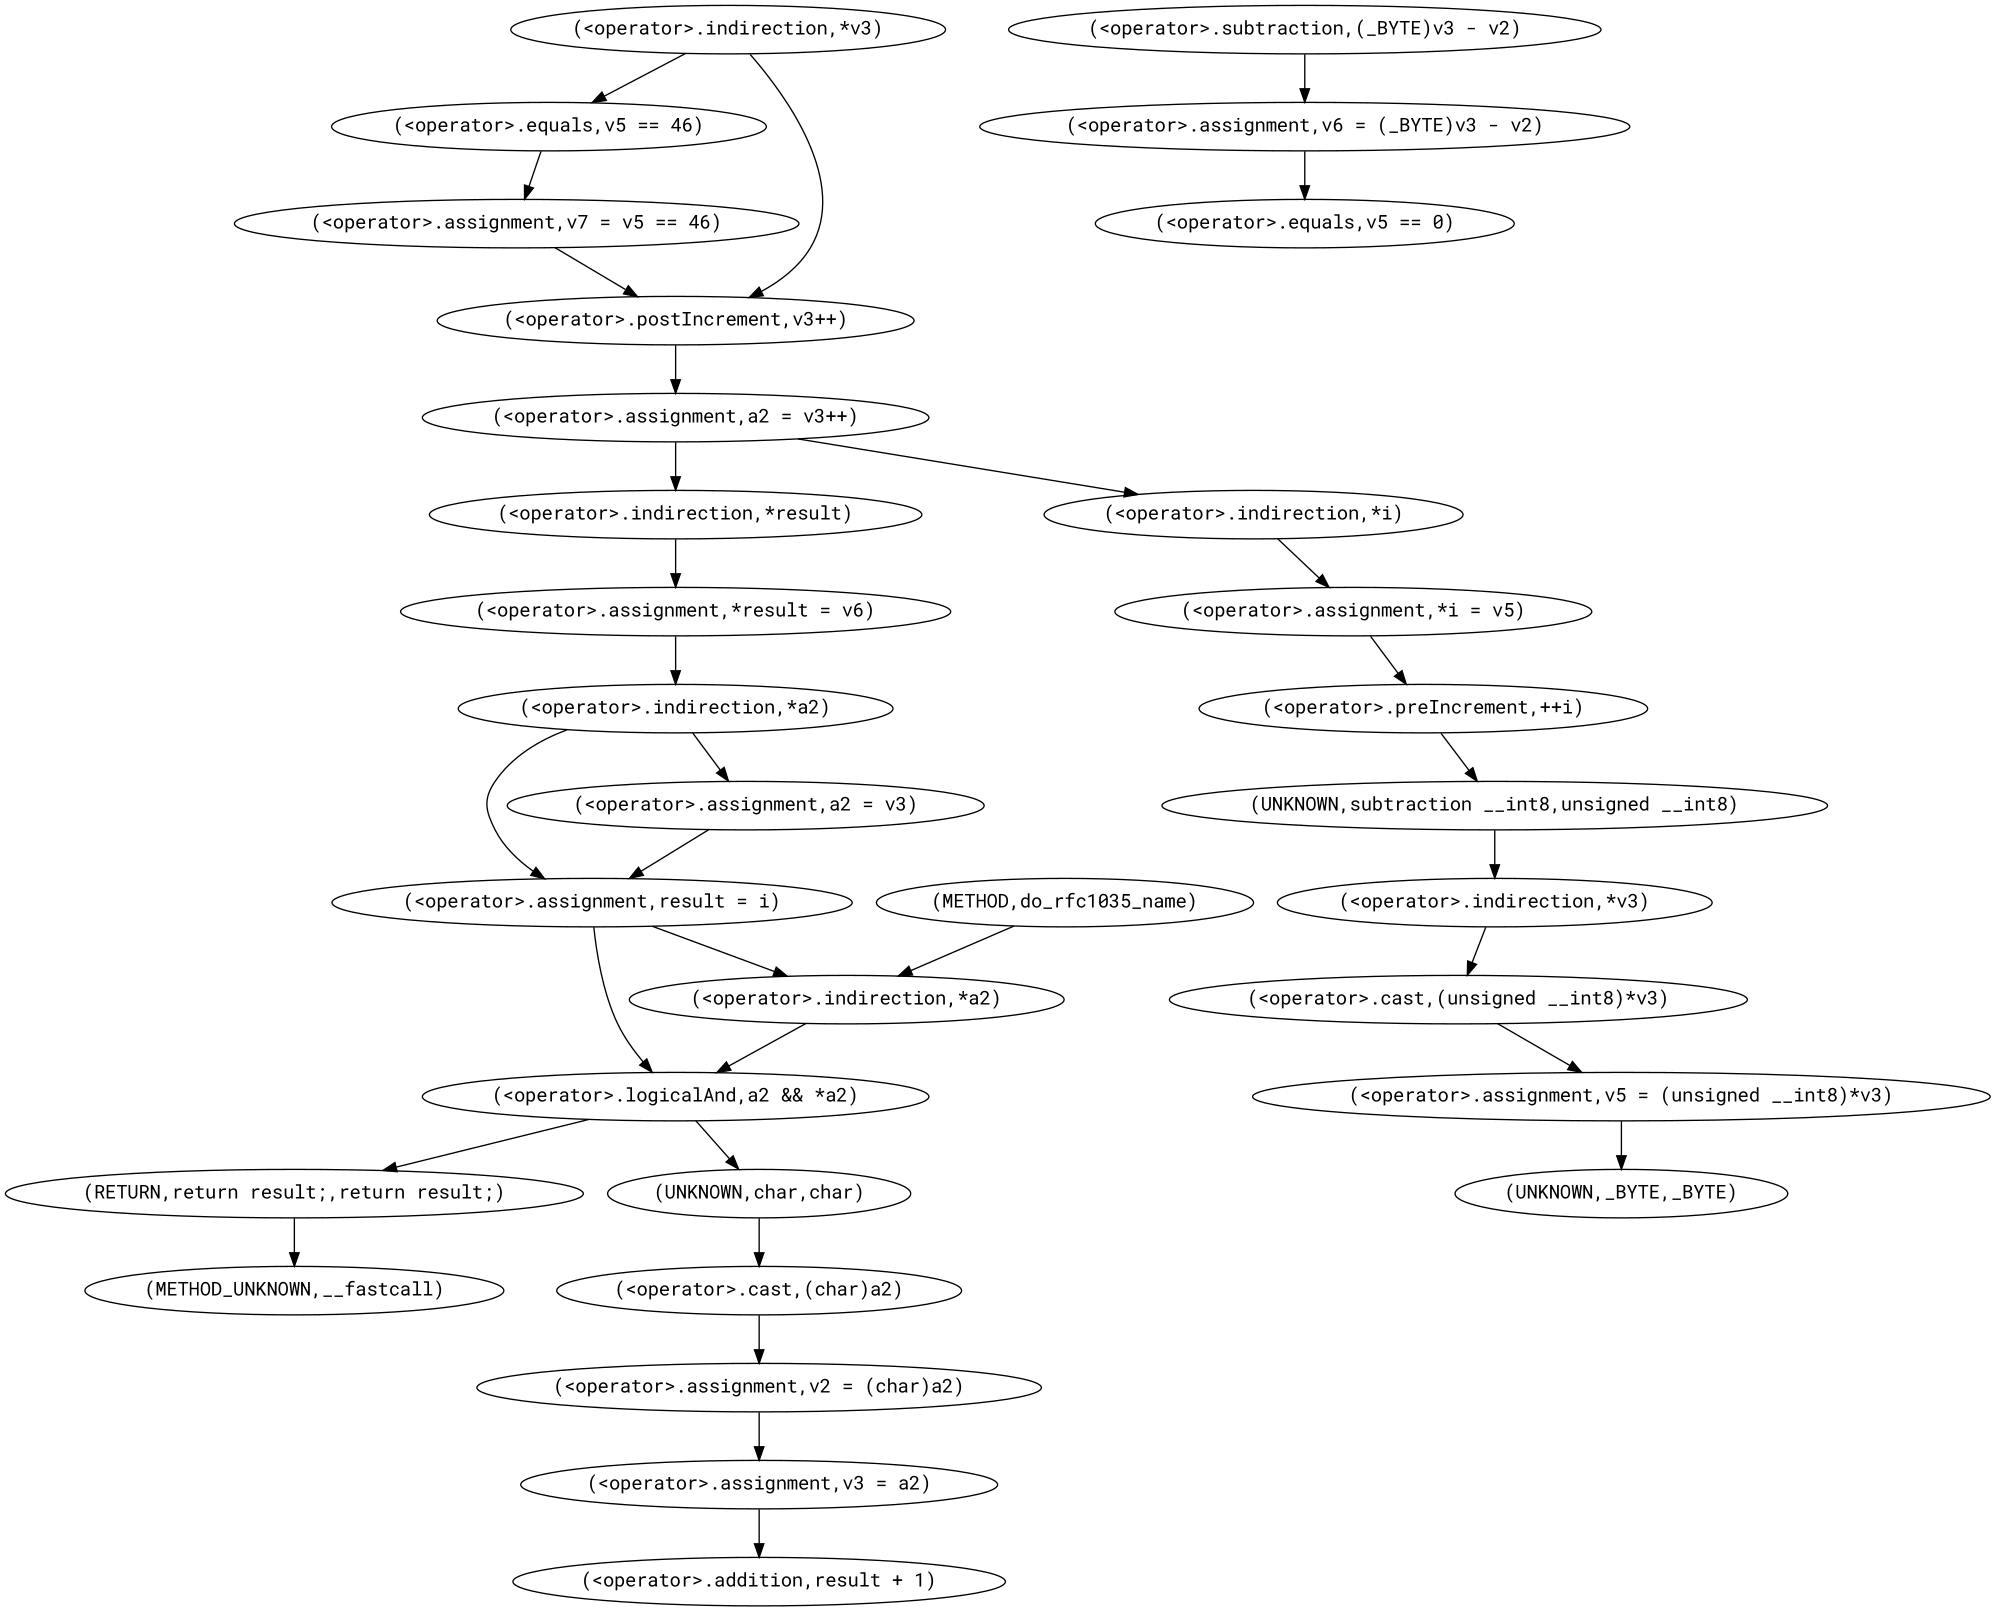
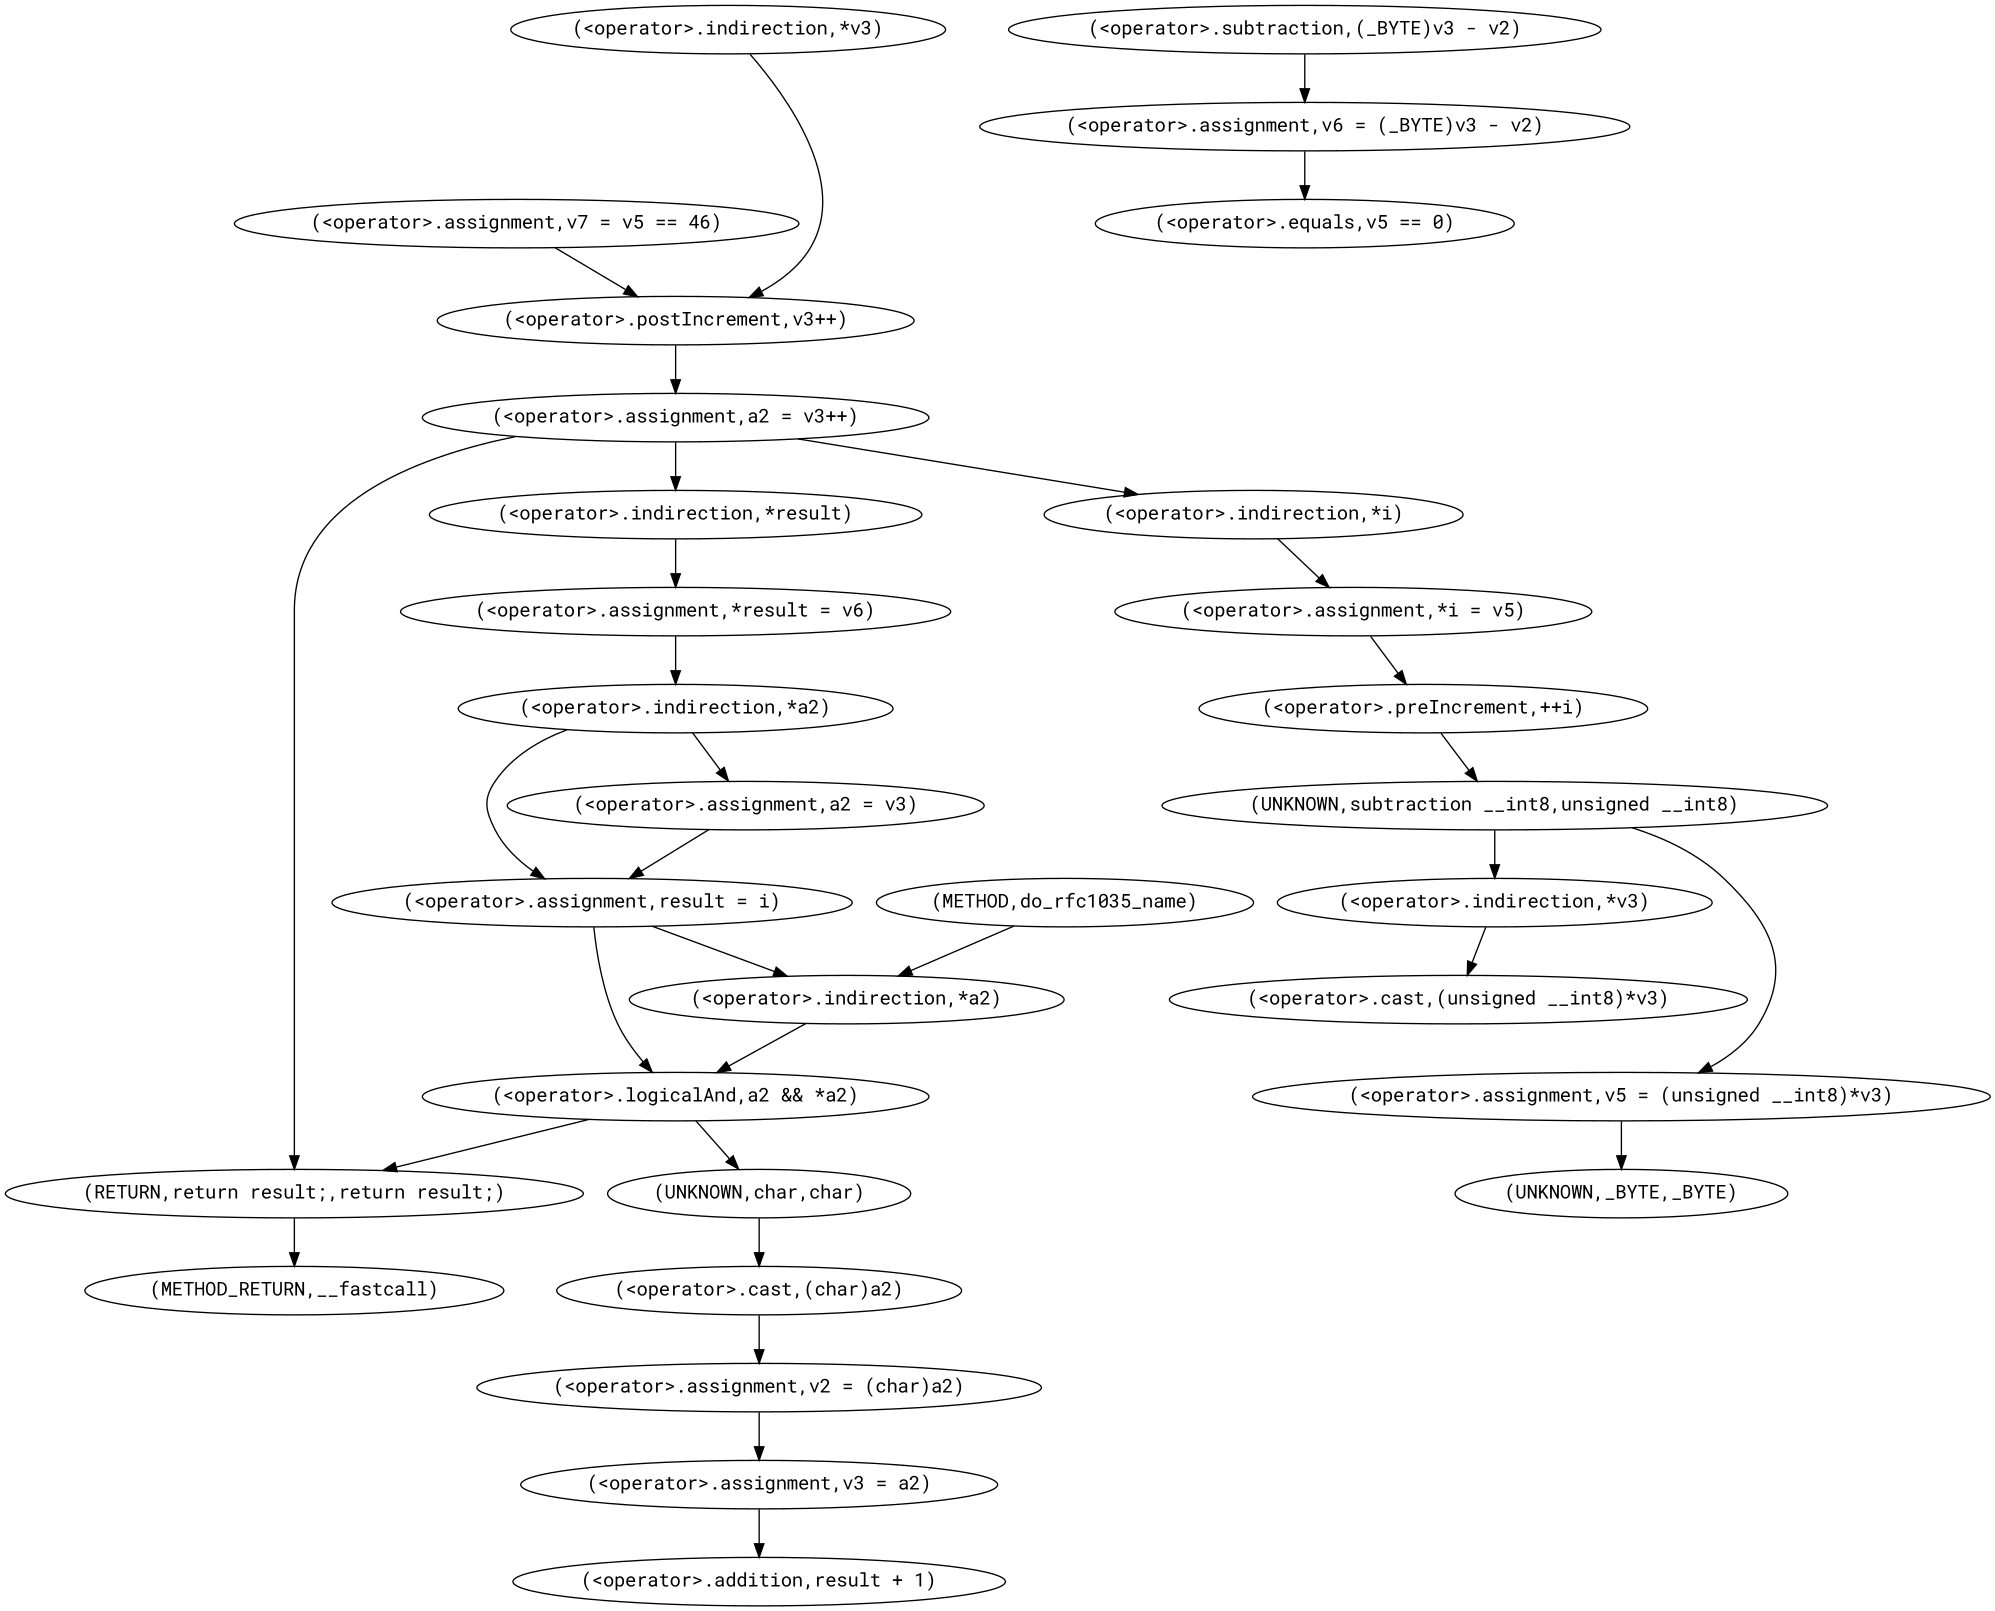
(549, 127) -> none
none -> (294, 731)
(1534, 1045) -> (1763, 926)
(294, 1291) -> (294, 1291)
